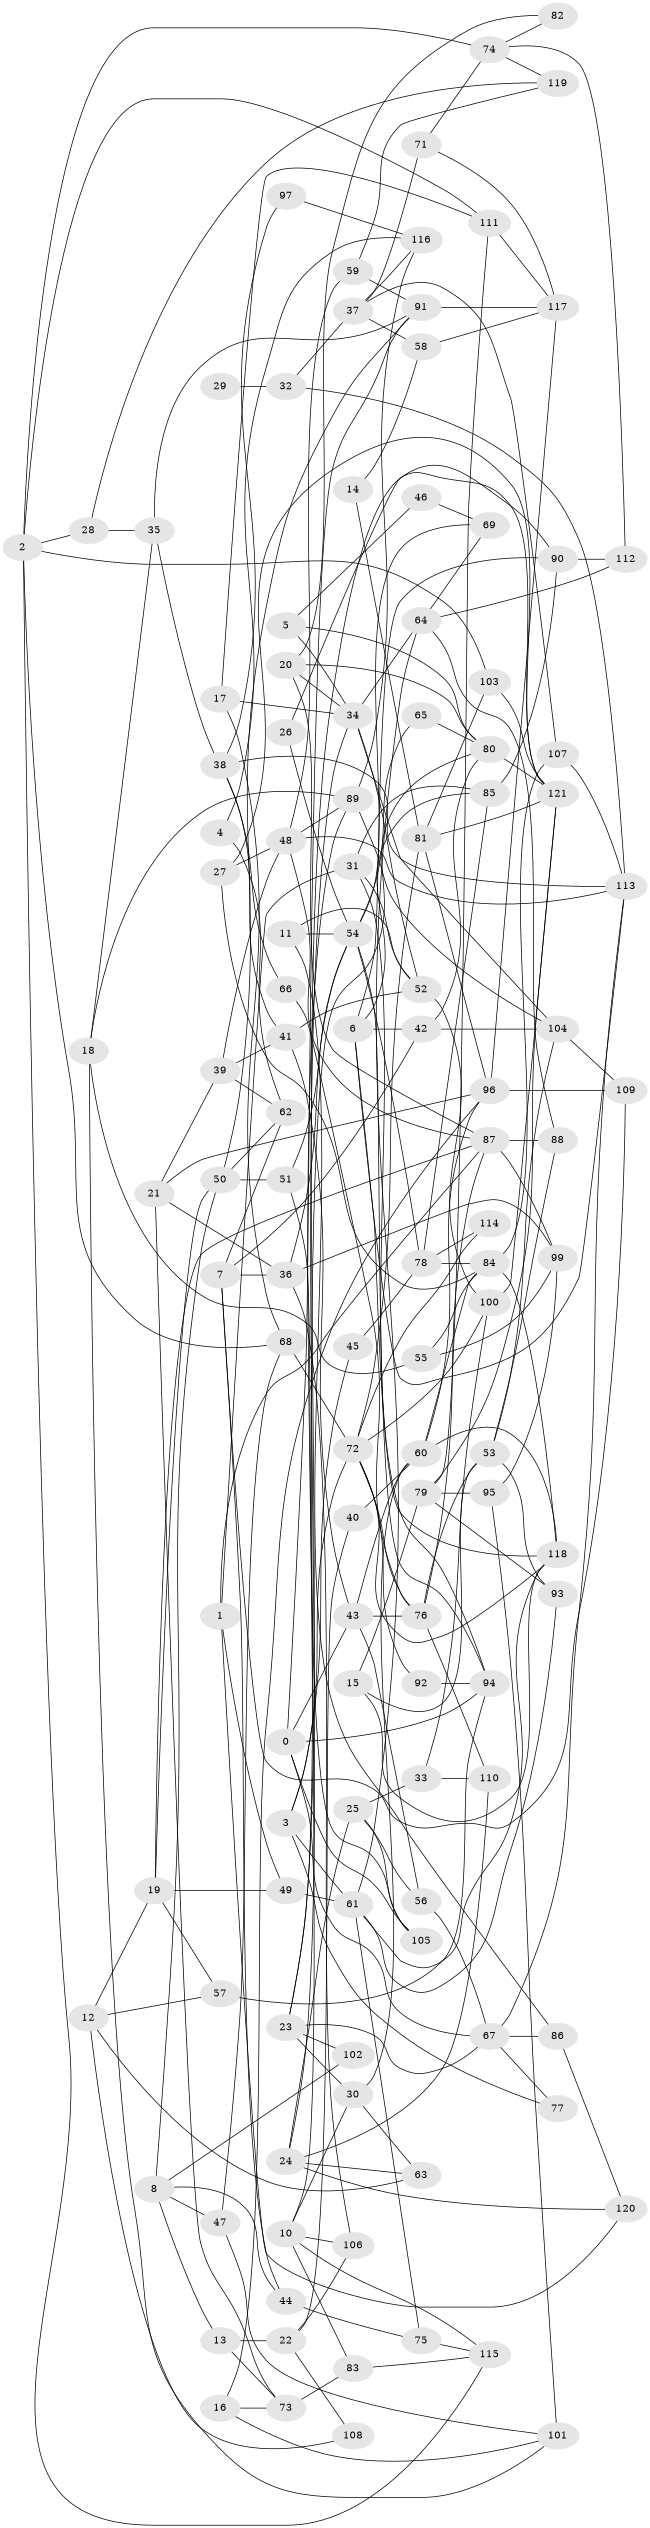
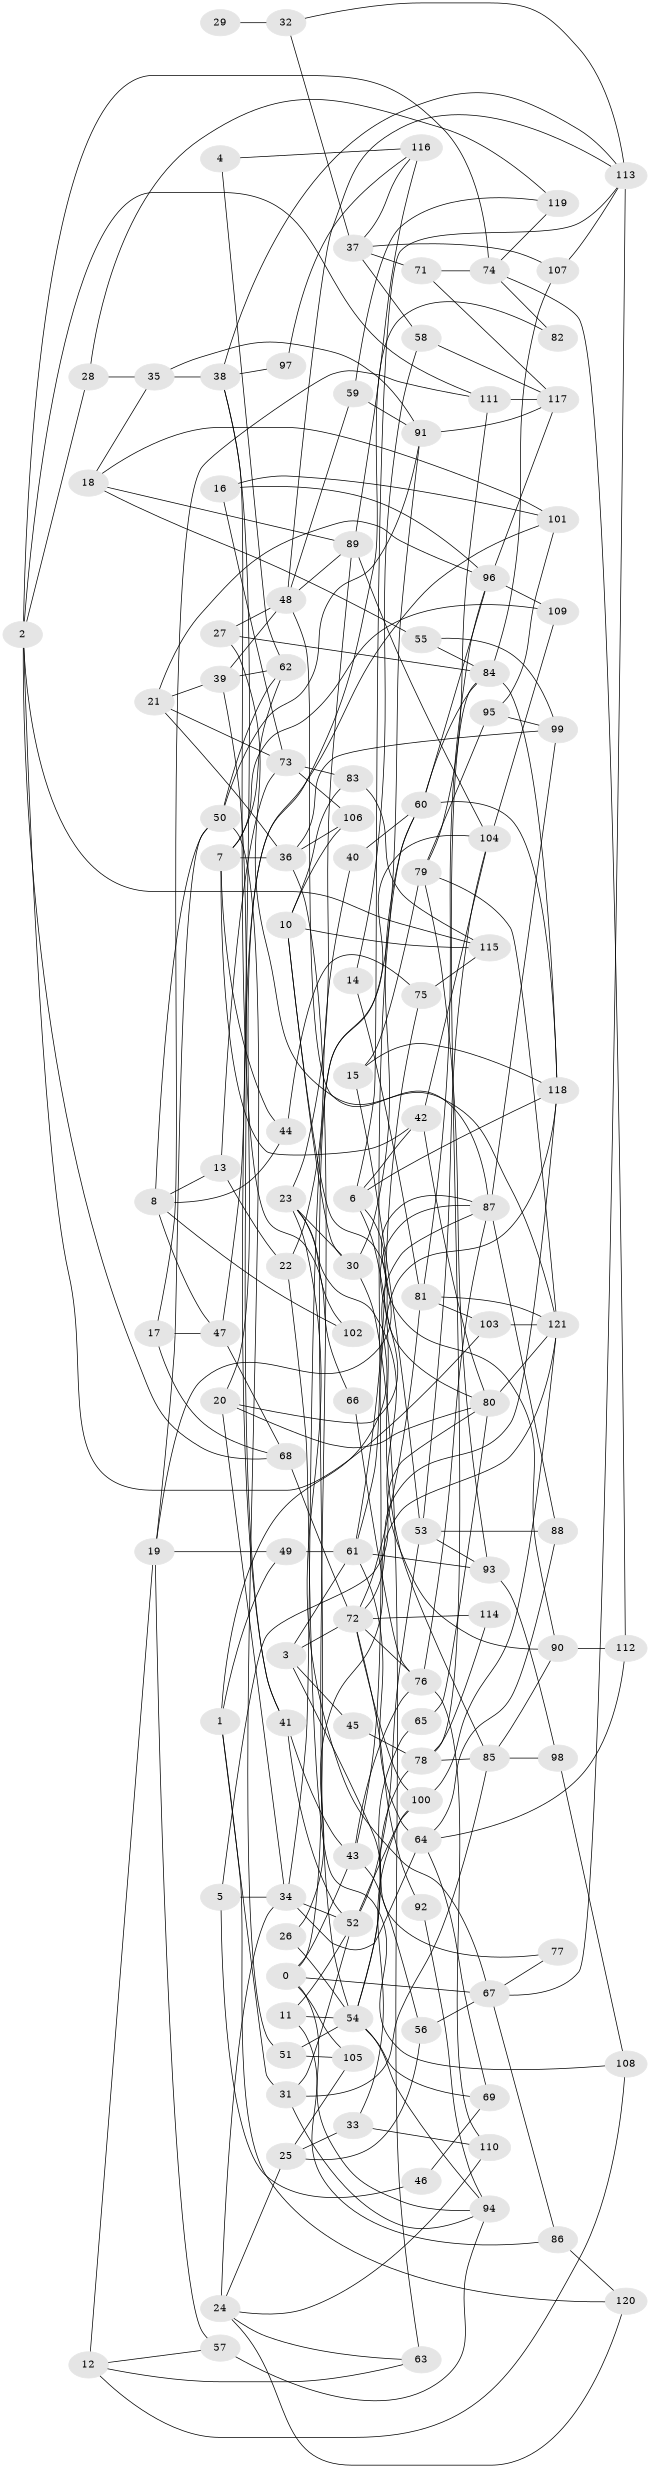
(287, 707) -> (187, 1334)
(445, 1523) -> (403, 1646)
none -> (558, 1758)
(324, 2295) -> (321, 791)
